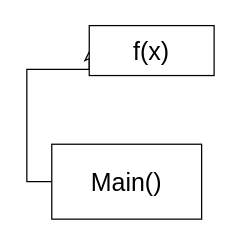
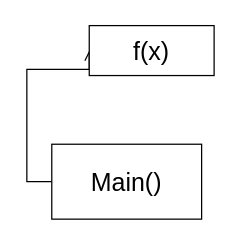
(89, 60) -> (89, 59)
